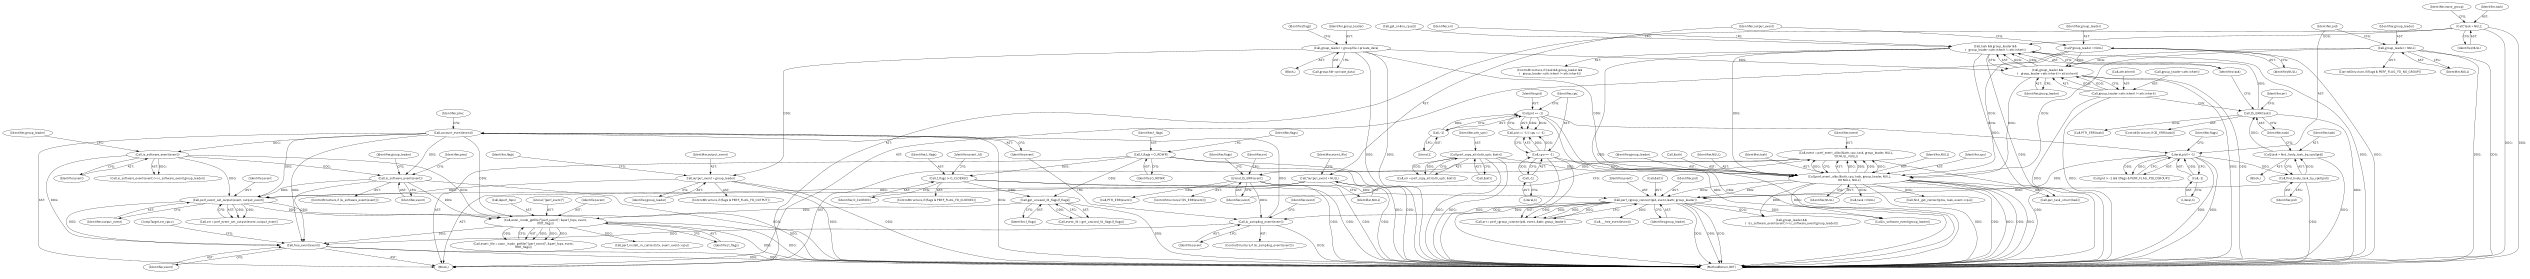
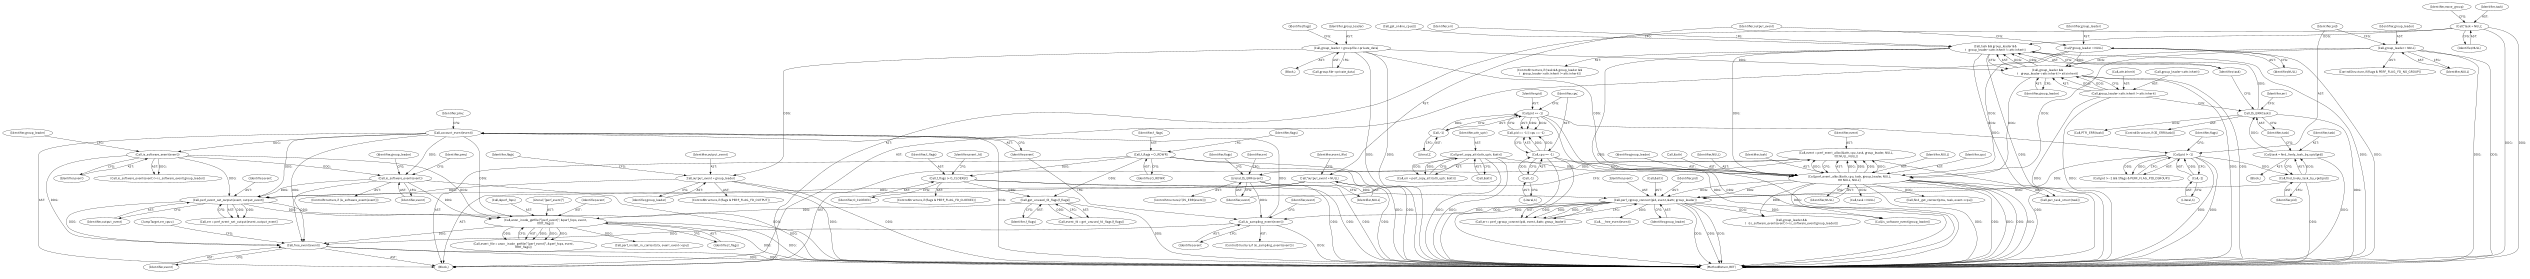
(2183, 155) -> (2183, 155)
(1116, 200) -> none
